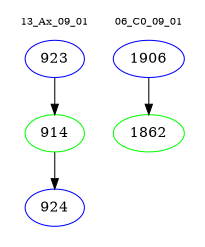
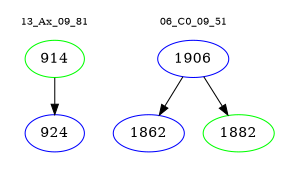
(55, 22) -> (55, 22)
(149, 22) -> (194, 22)
(55, 59) -> none
(149, 133) -> (149, 133)
none -> (239, 133)
